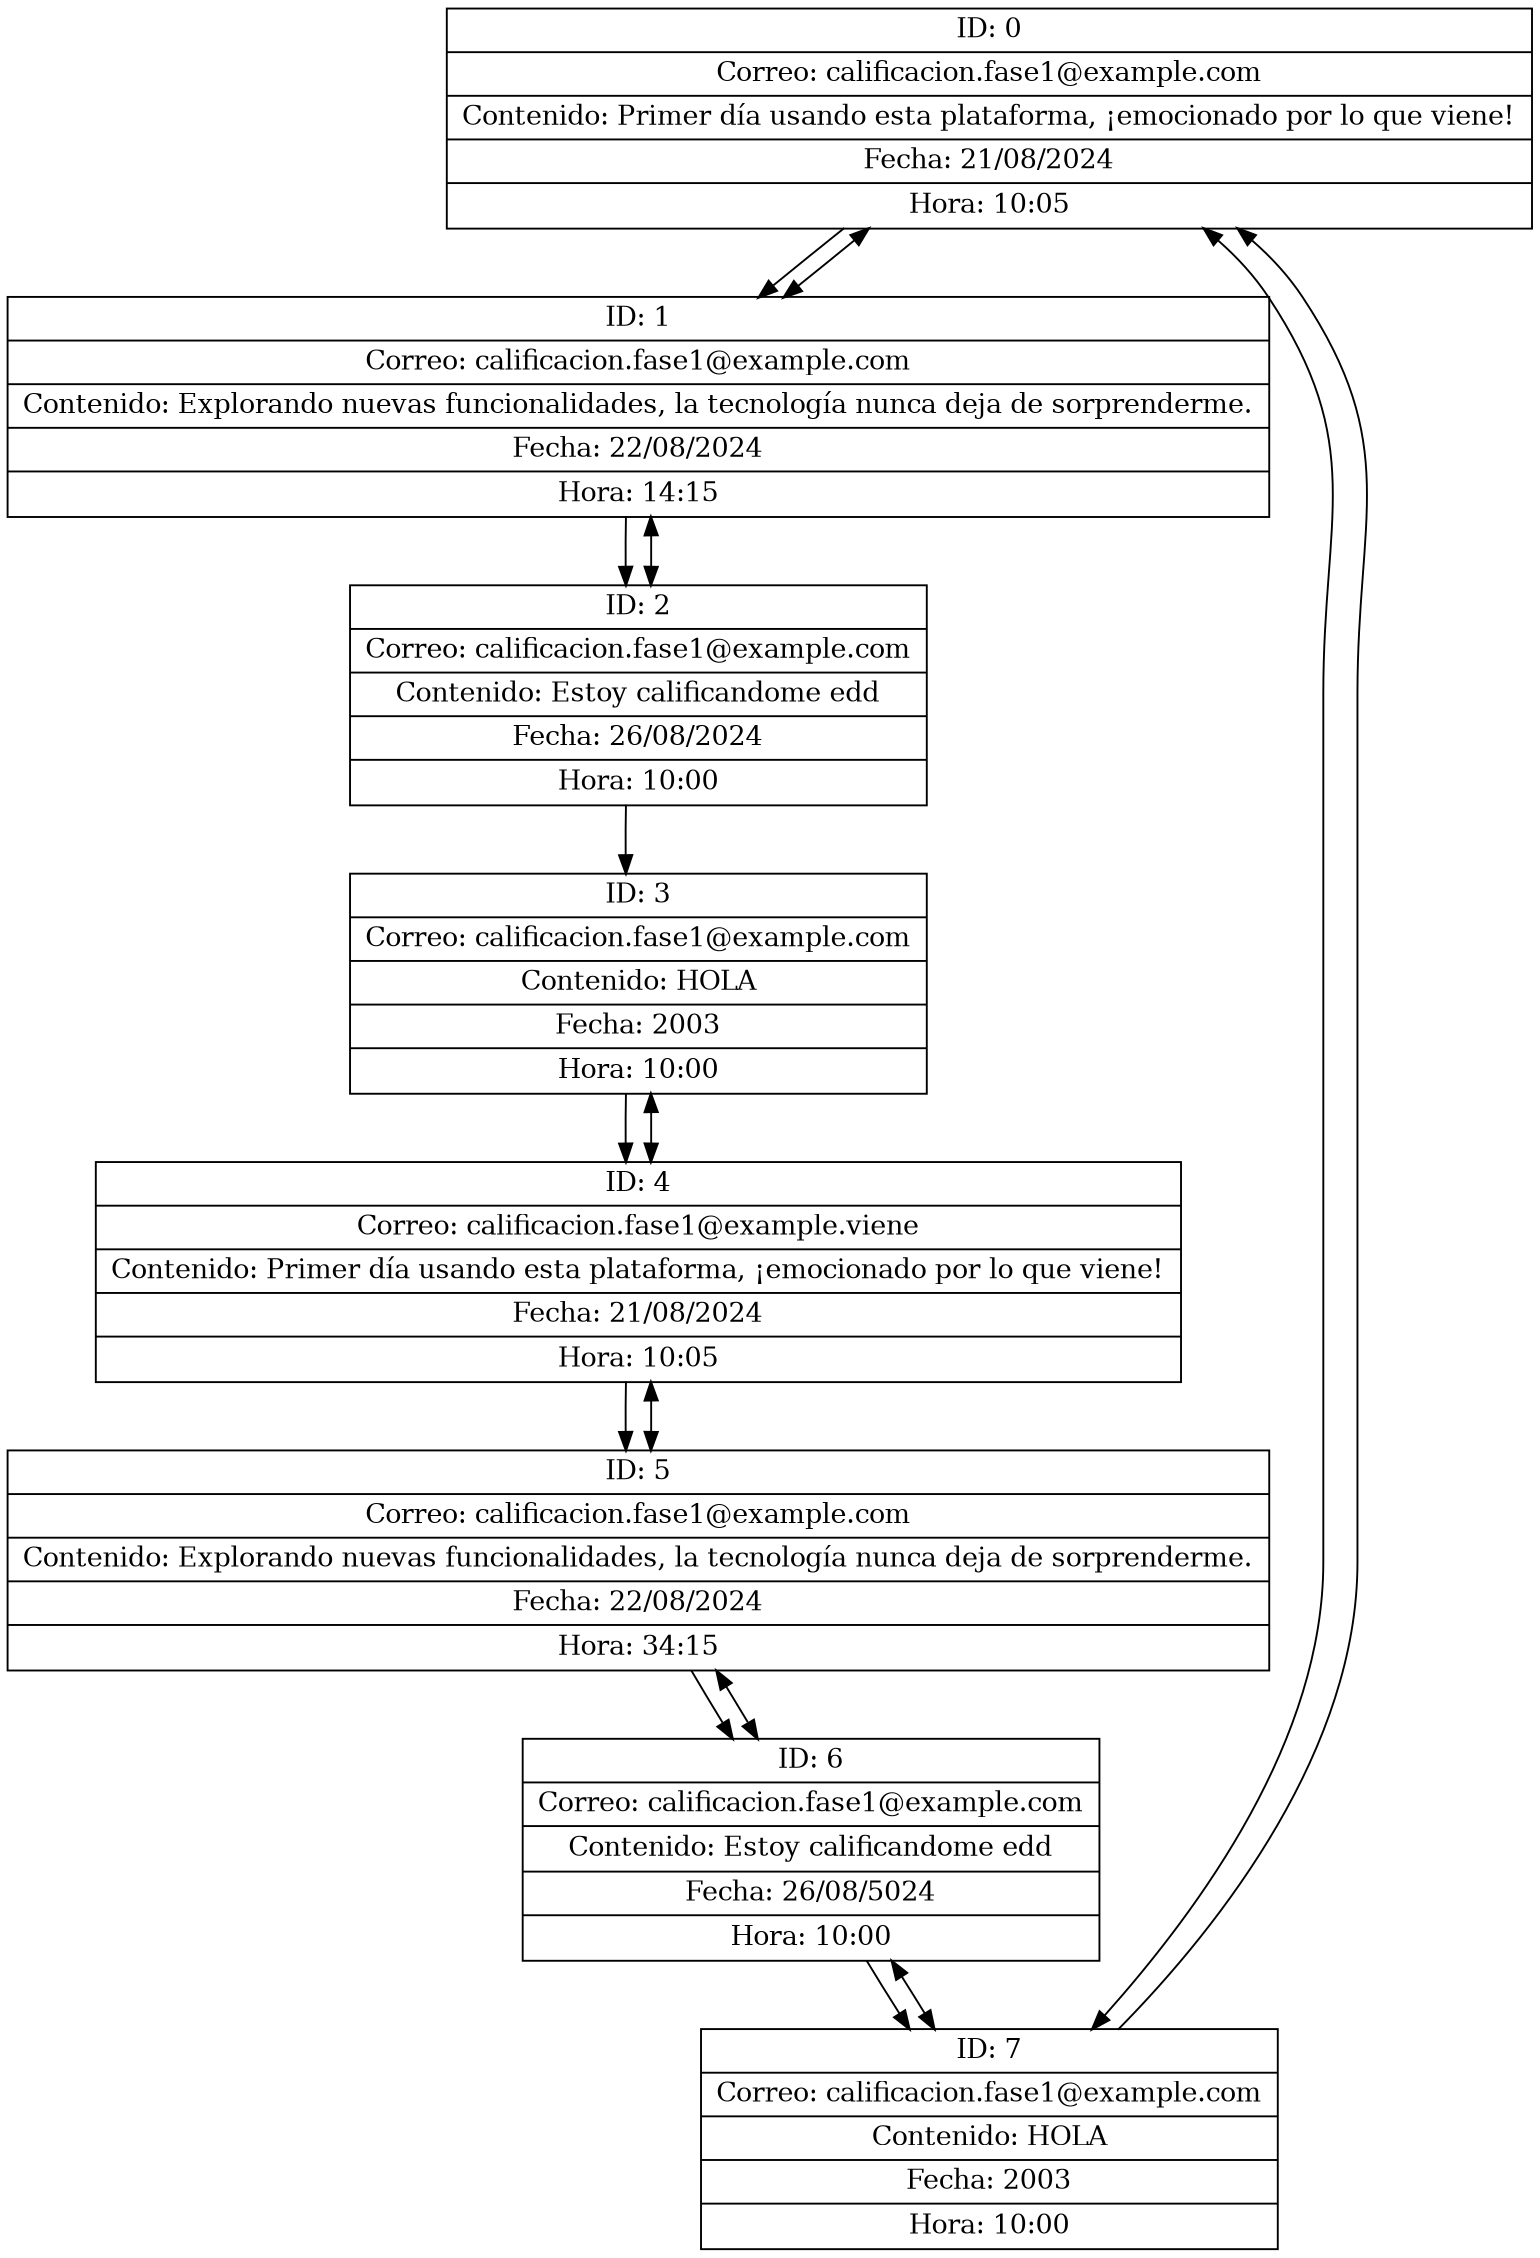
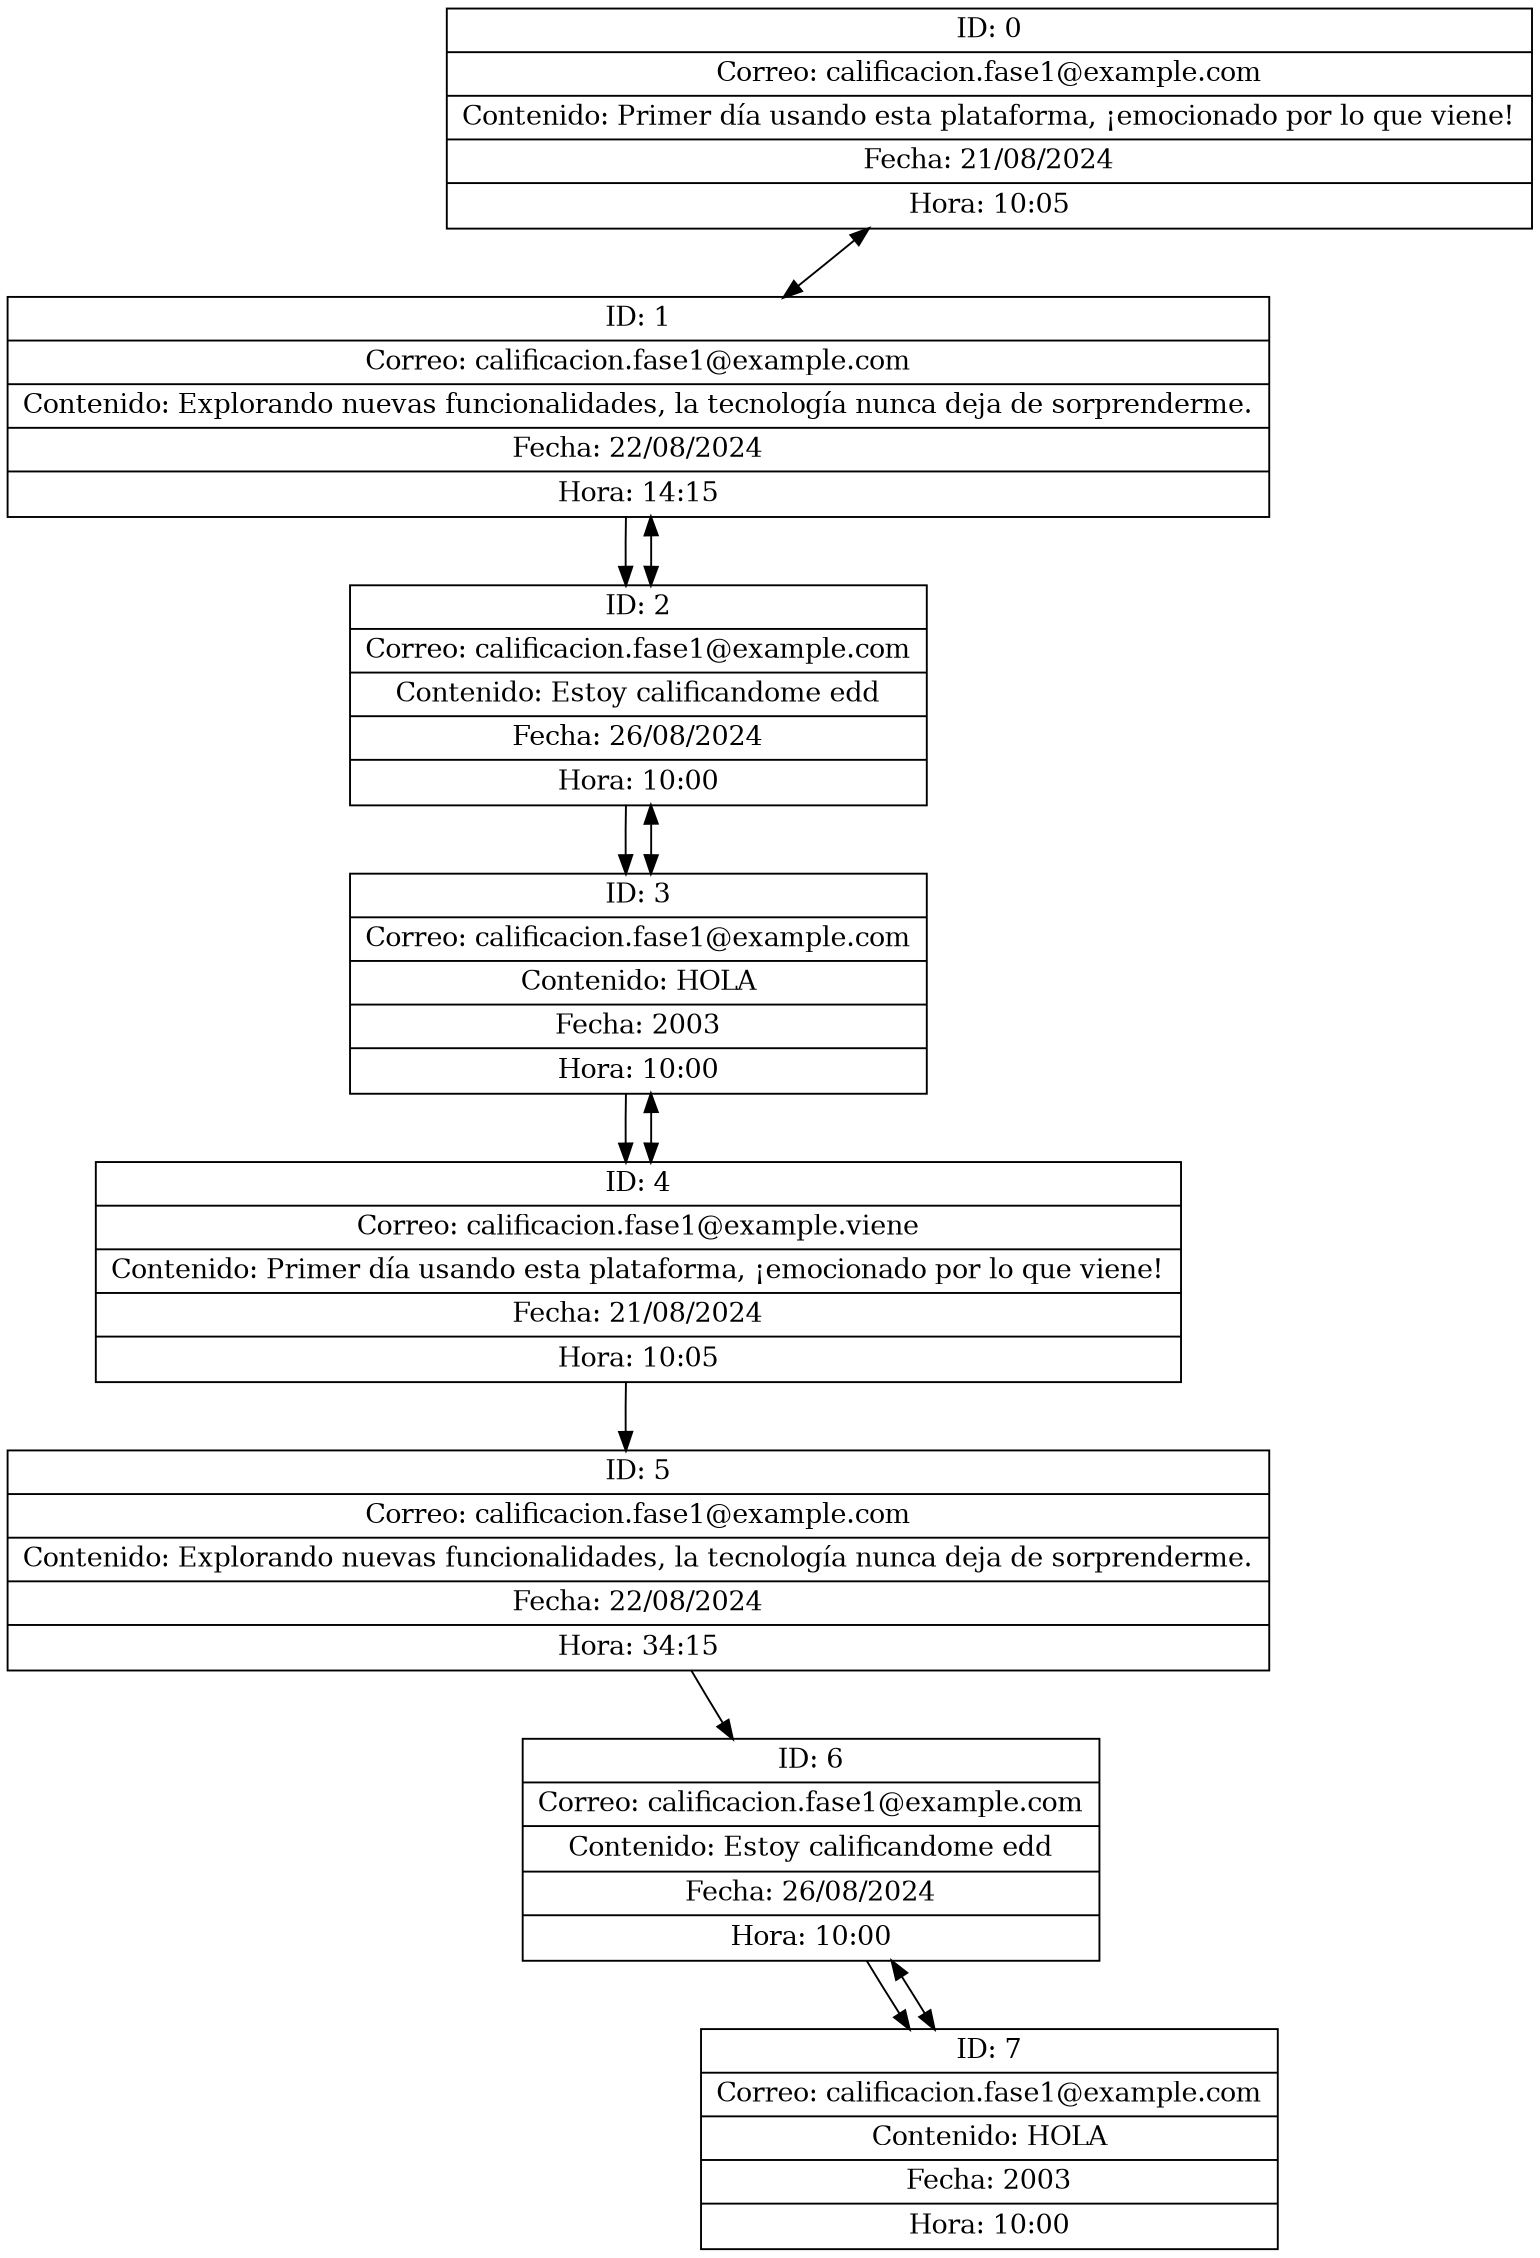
(809, 257) -> none
none -> (651, 839)
(1323, 1142) -> none
(1357, 1154) -> none
(651, 1416) -> none
(737, 1705) -> none
(811, 1892) -> (811, 1892)
